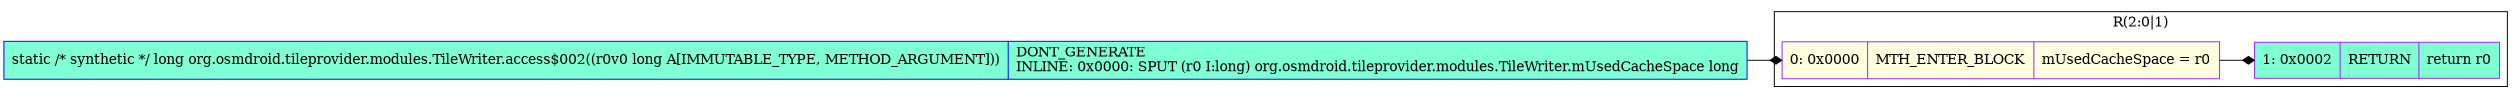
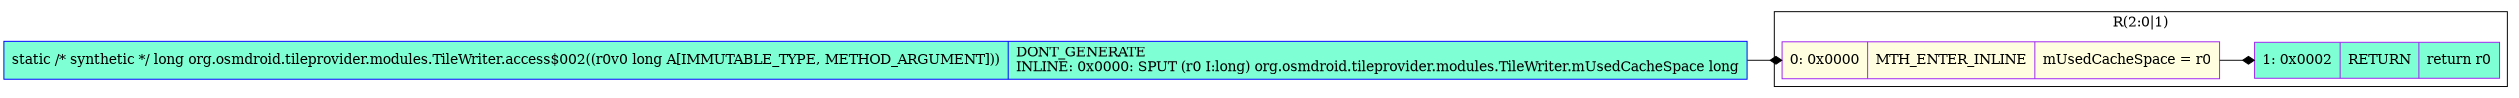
(1950, 60) -> (1951, 60)
